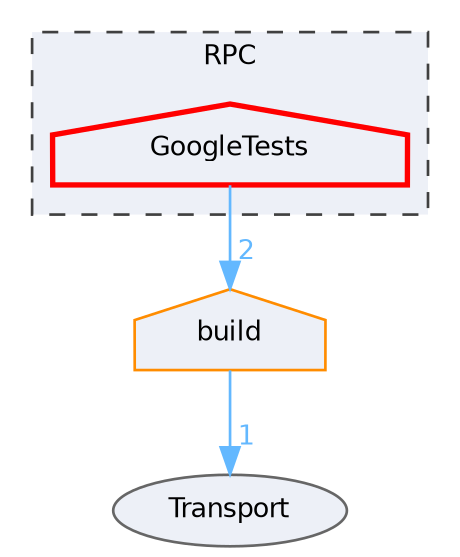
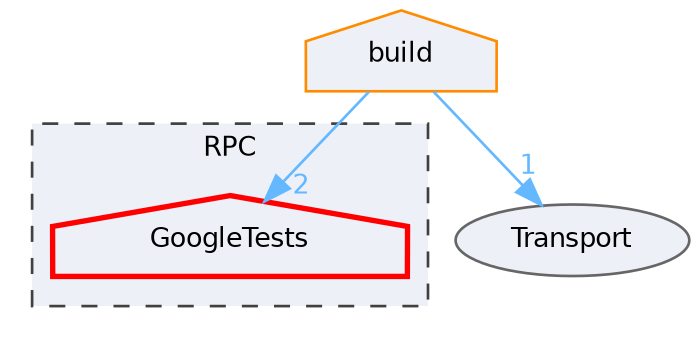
(230, 231) -> (322, 141)
